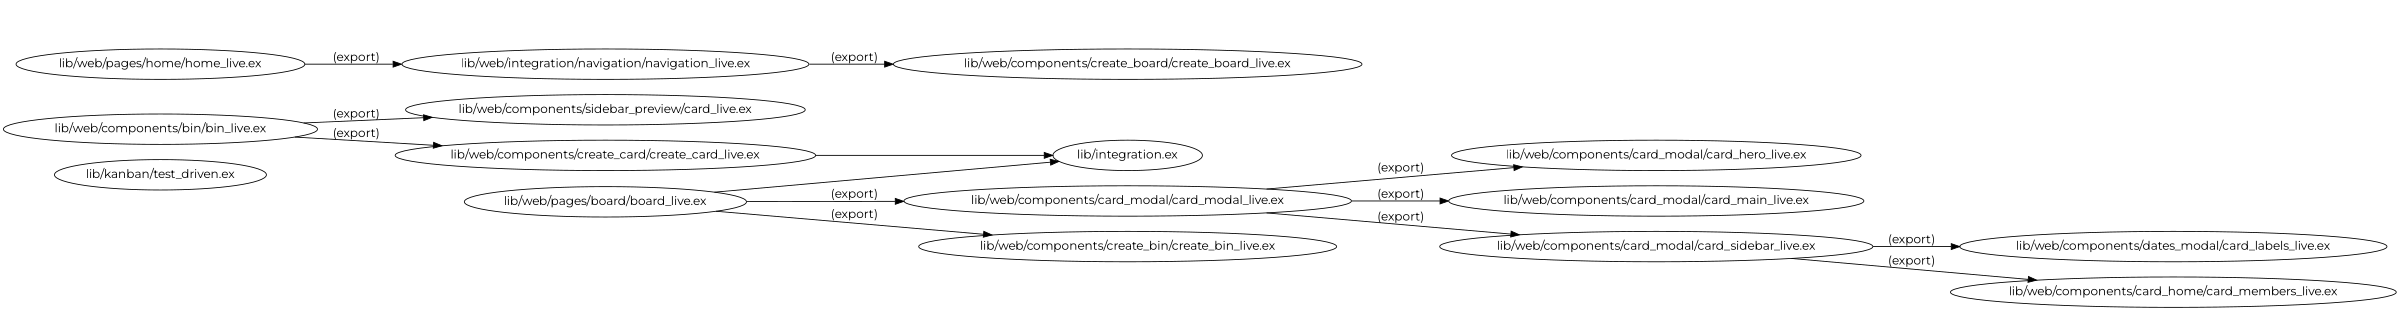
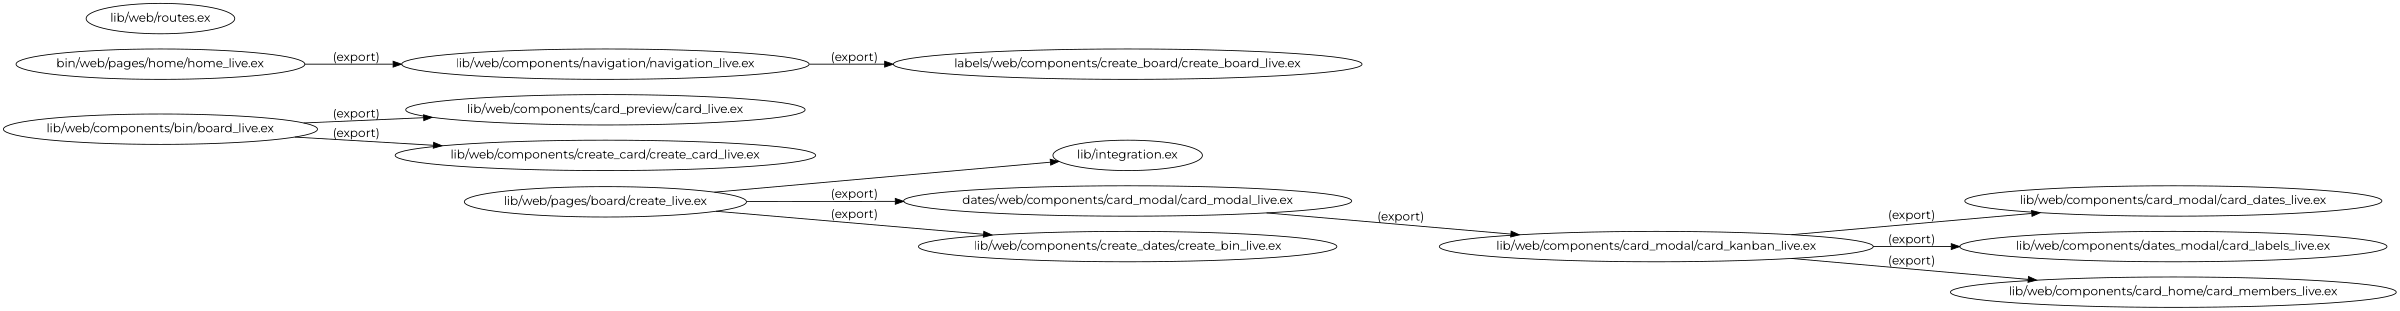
none -> (160, 19)
(160, 64) -> (160, 64)
(605, 64) -> (605, 64)
(1128, 64) -> (1128, 64)
(605, 110) -> (605, 110)
(160, 129) -> (160, 129)
(930, 155) -> none
(1656, 155) -> none
(160, 175) -> none
(1128, 201) -> (1128, 201)
(1656, 201) -> none
none -> (2173, 201)
(605, 202) -> (605, 202)
(1128, 247) -> (1128, 247)
(1656, 247) -> (1656, 247)
